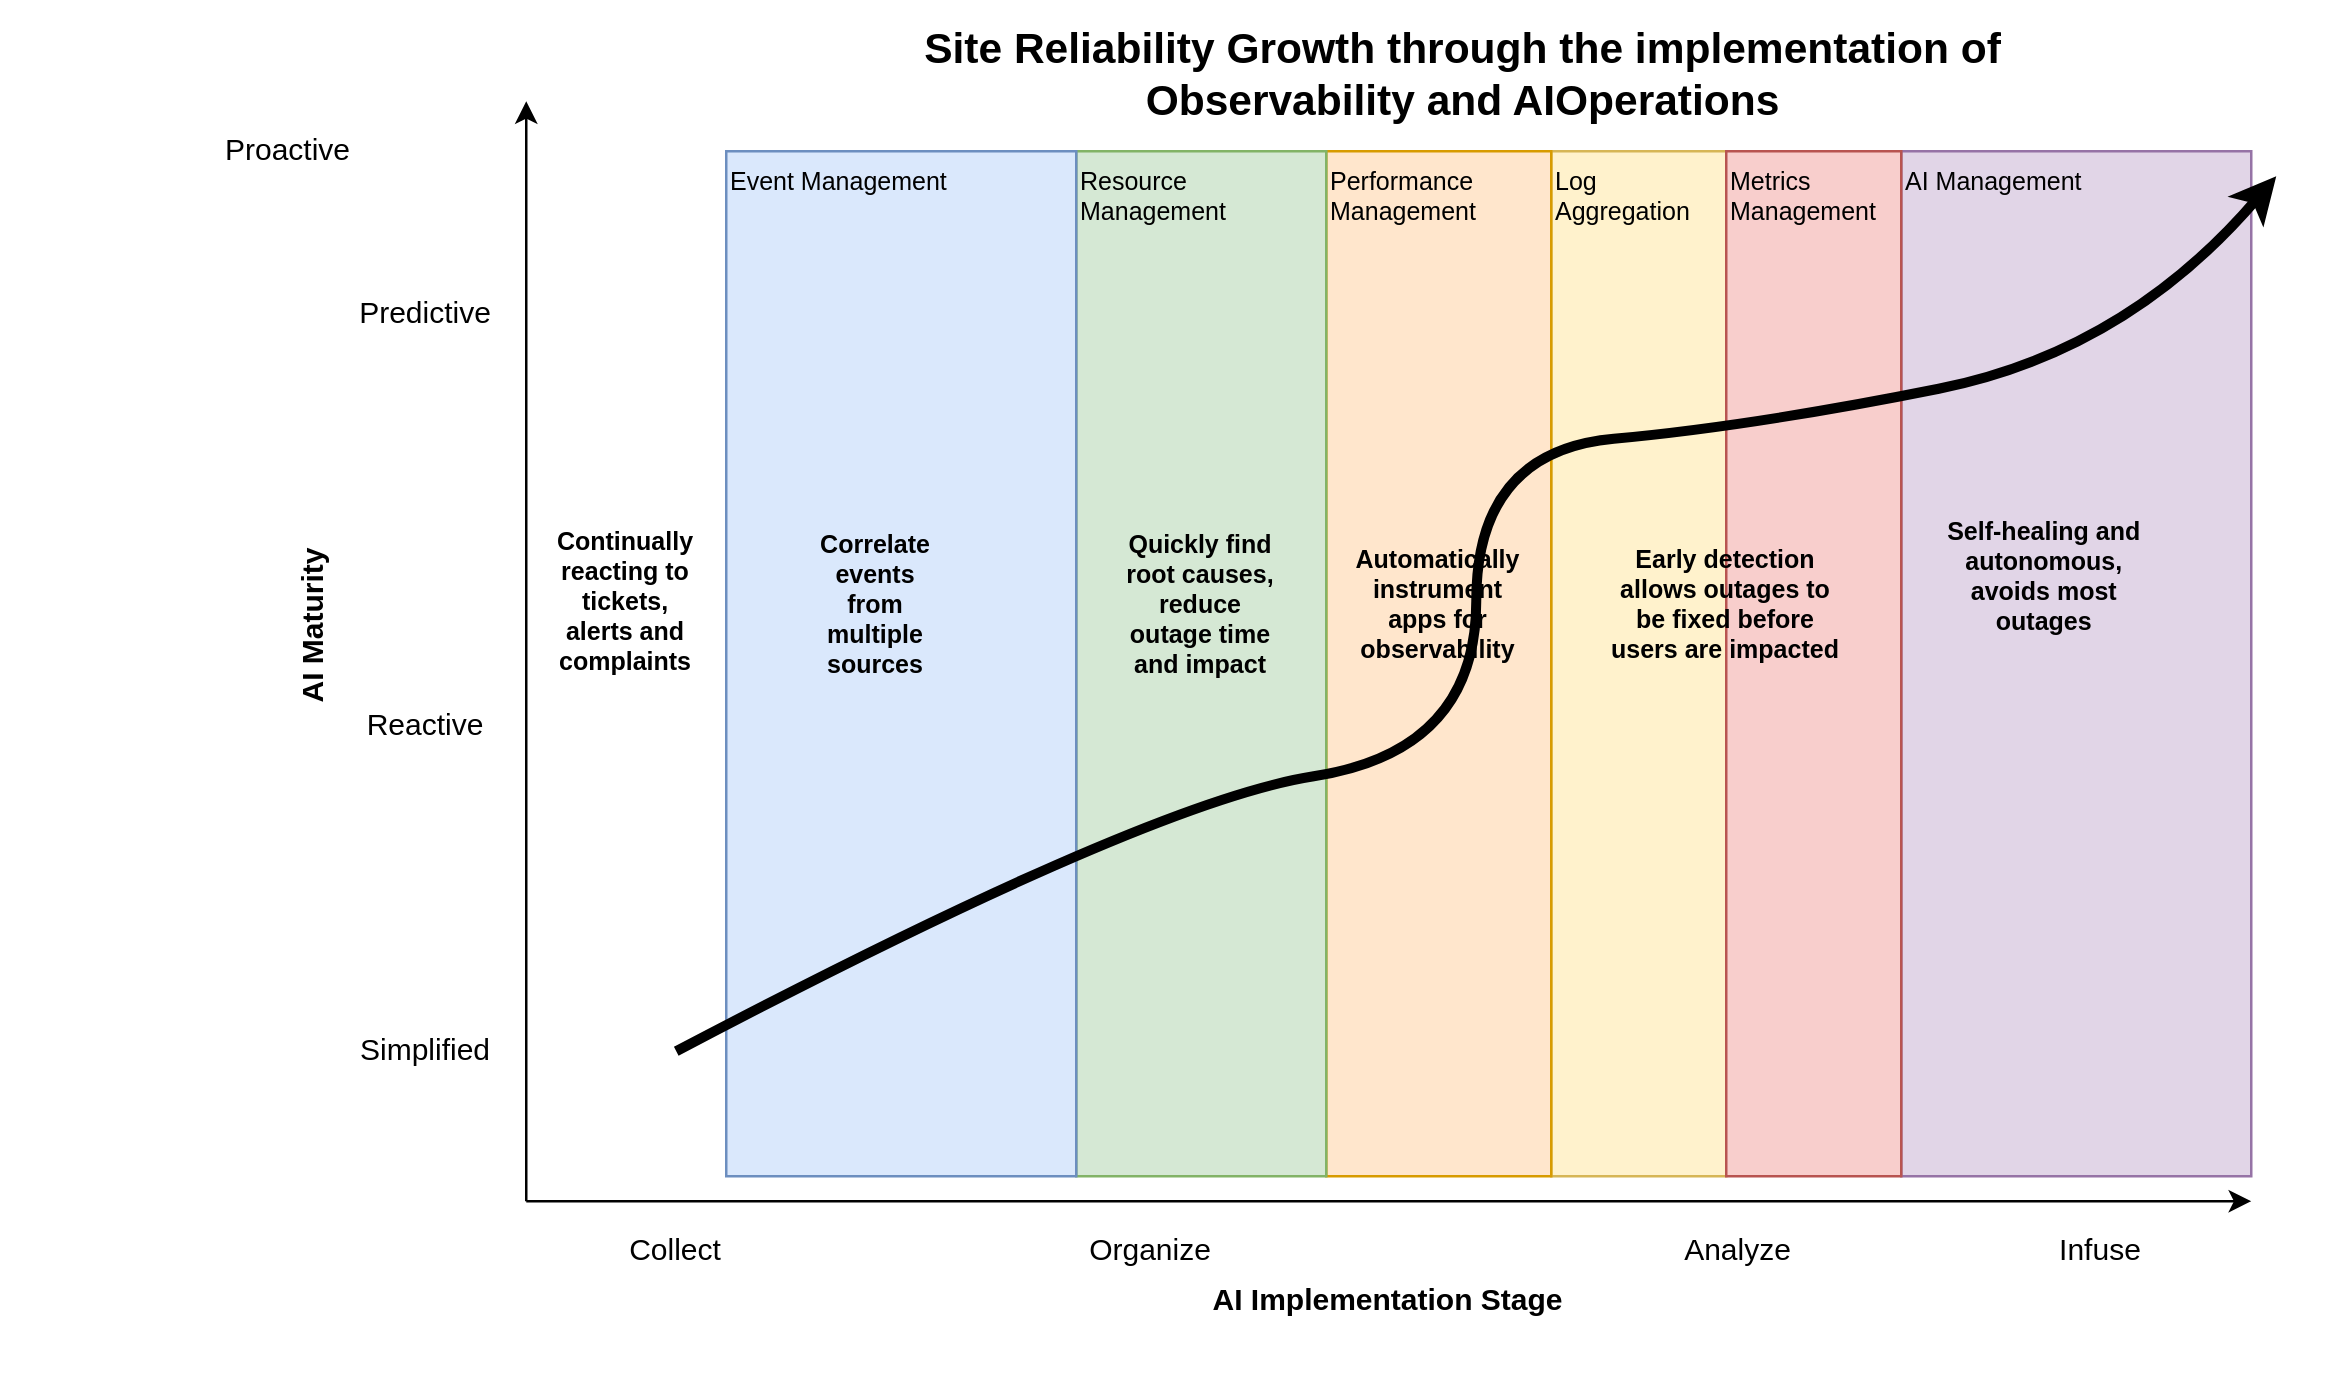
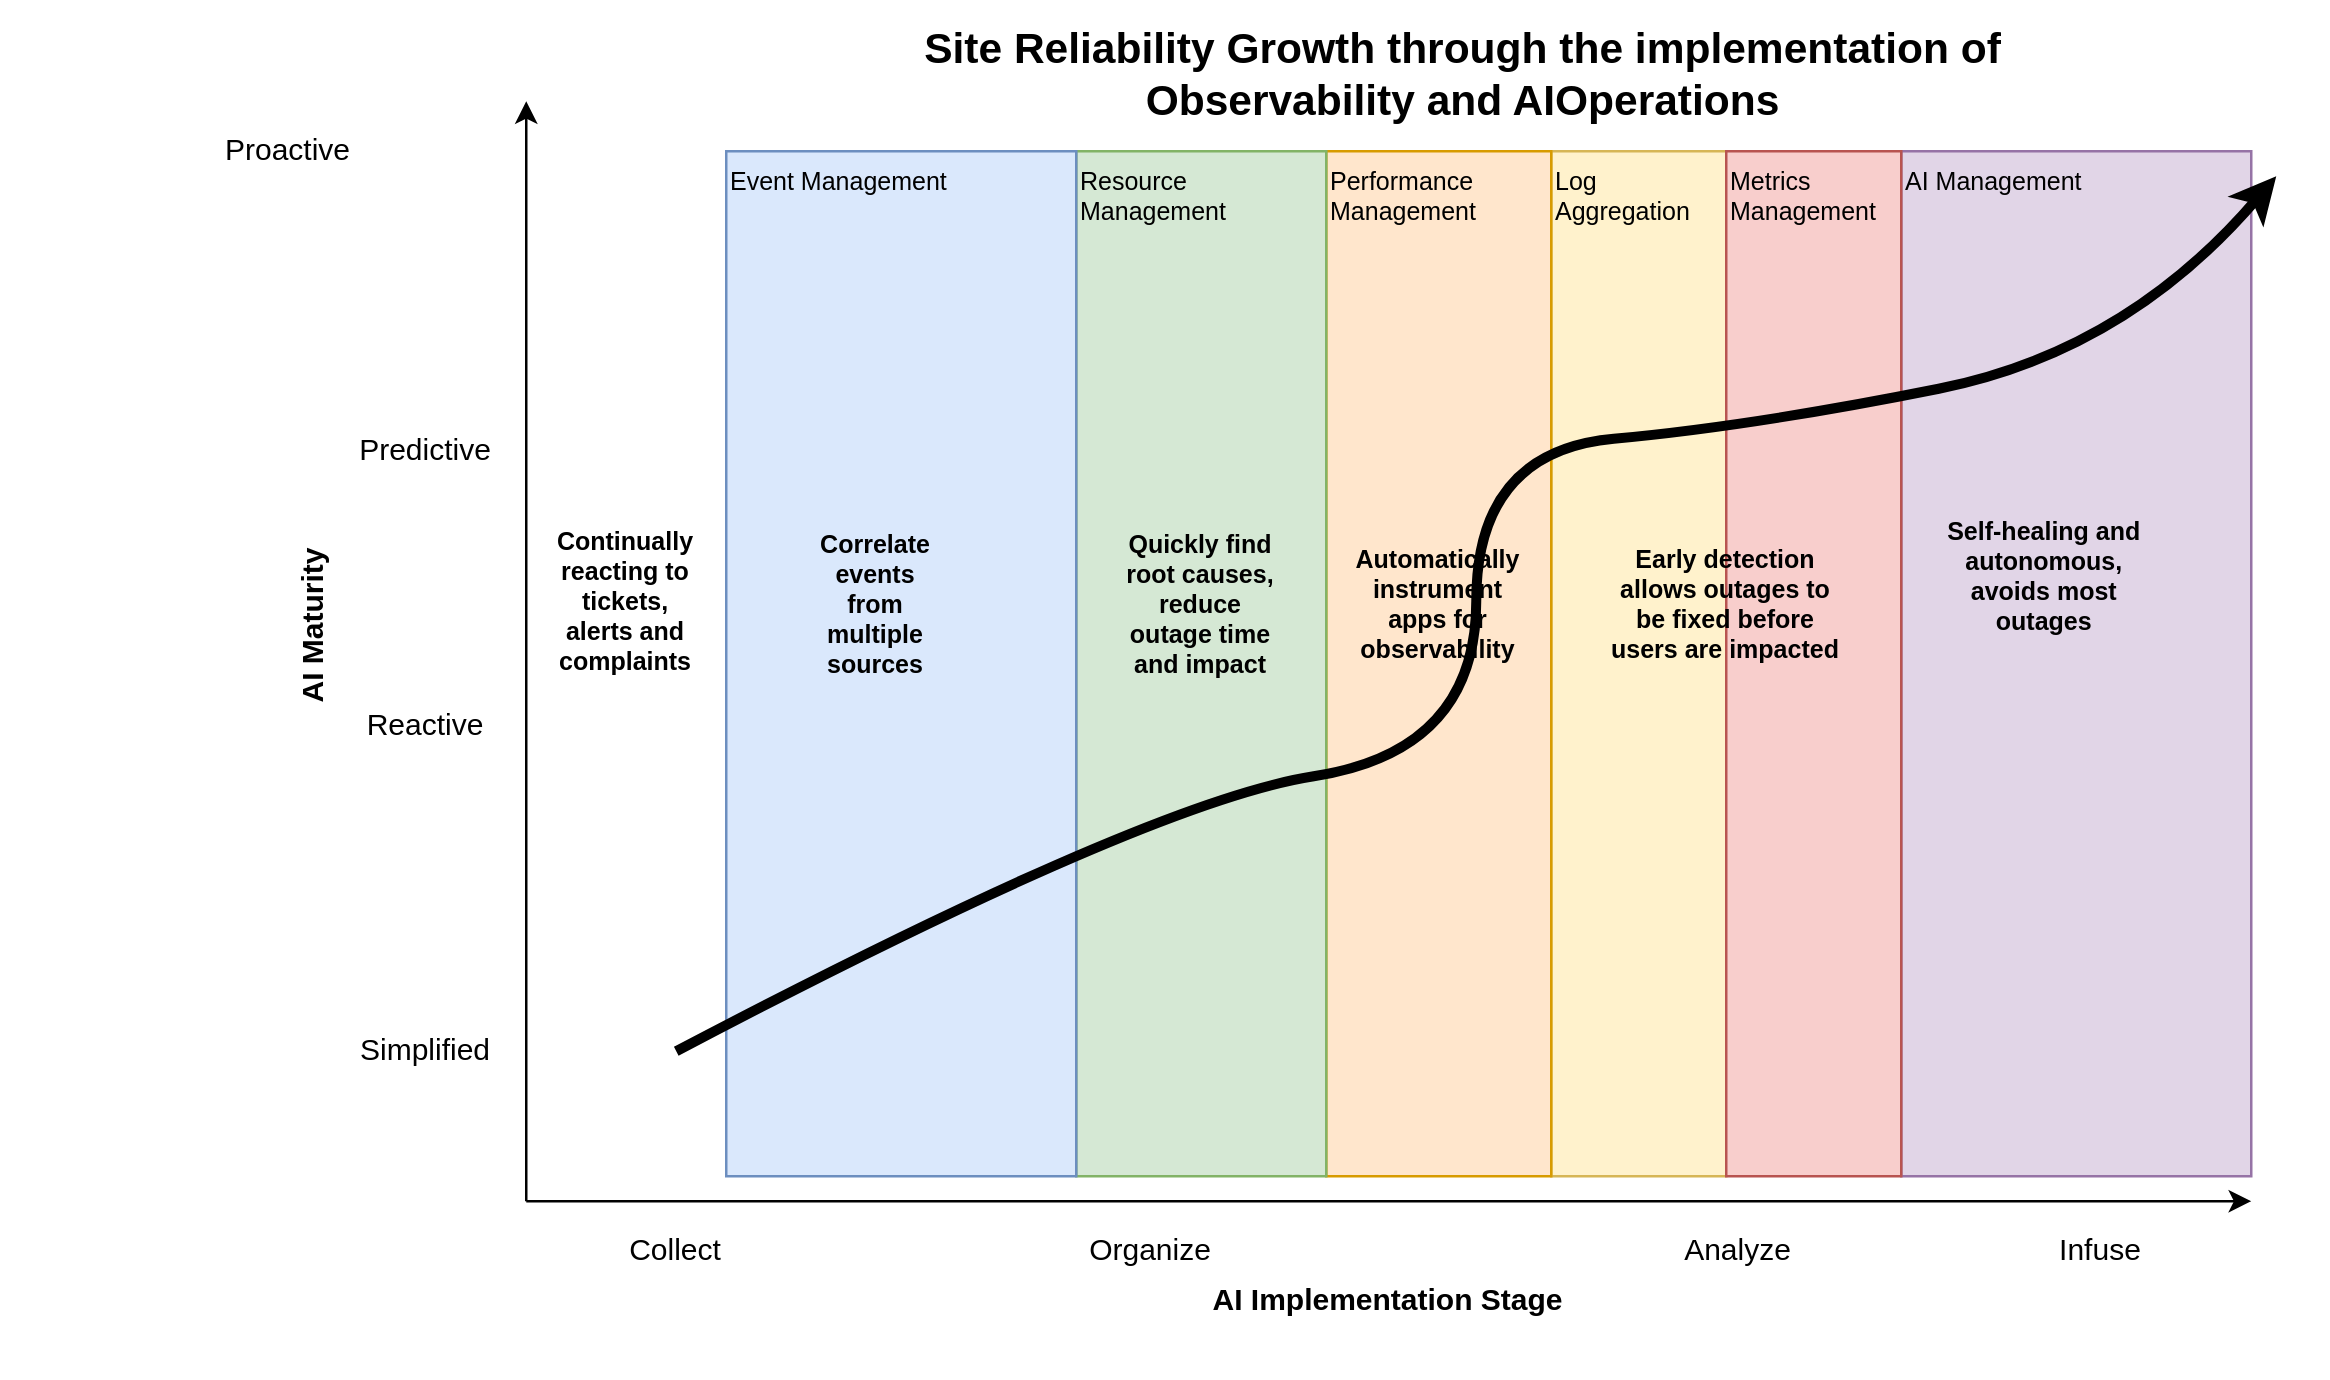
(426, 314) -> (426, 451)
